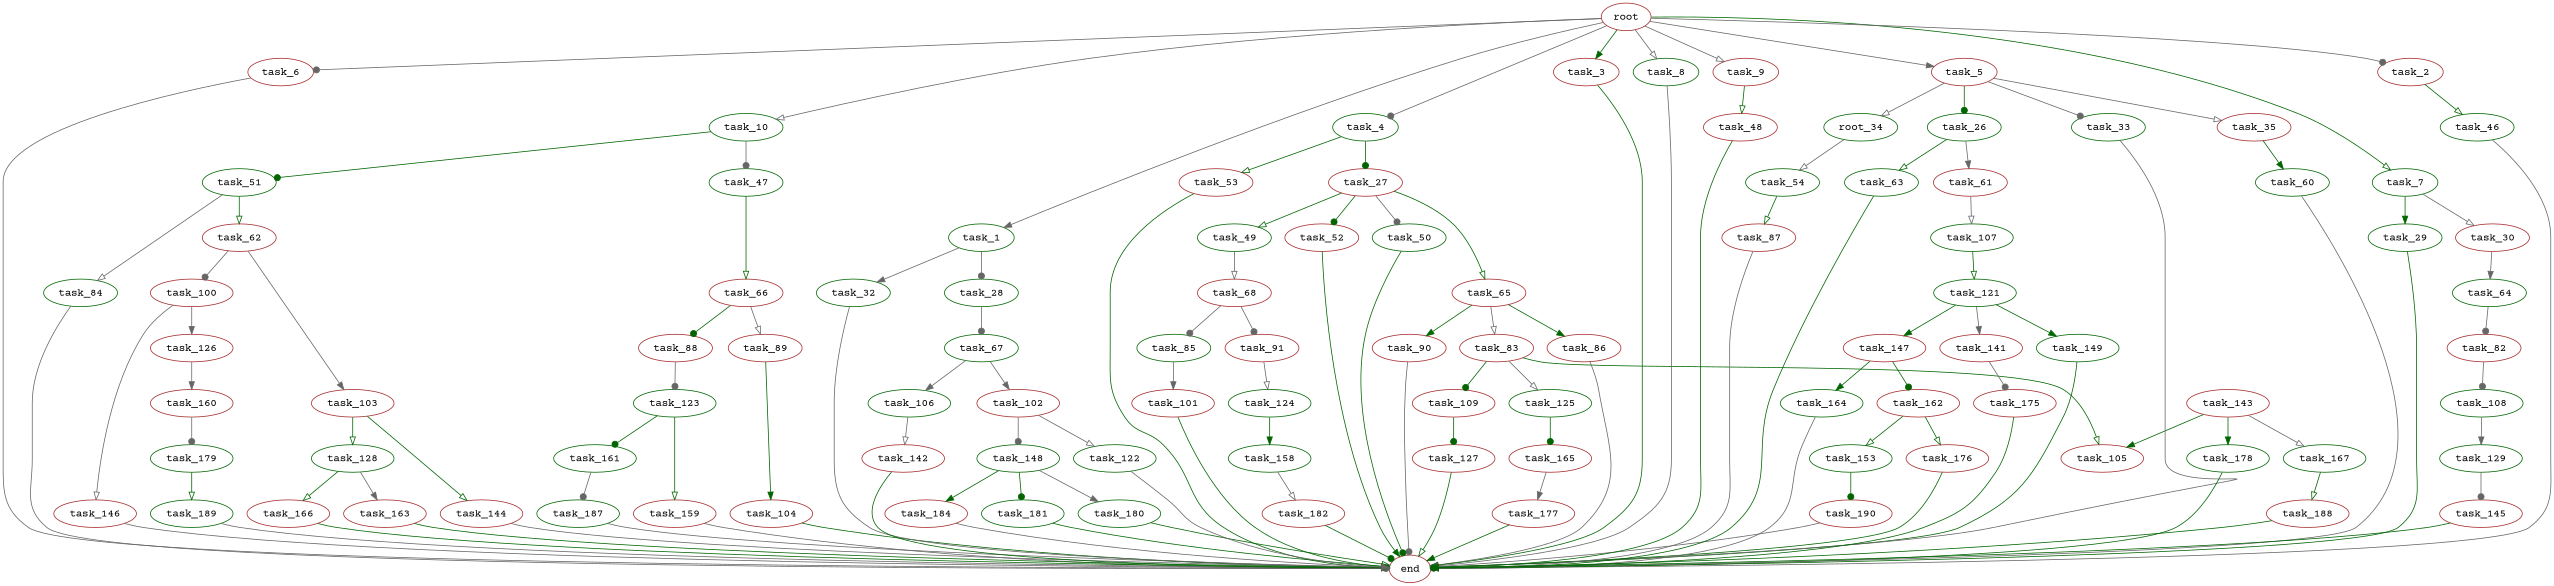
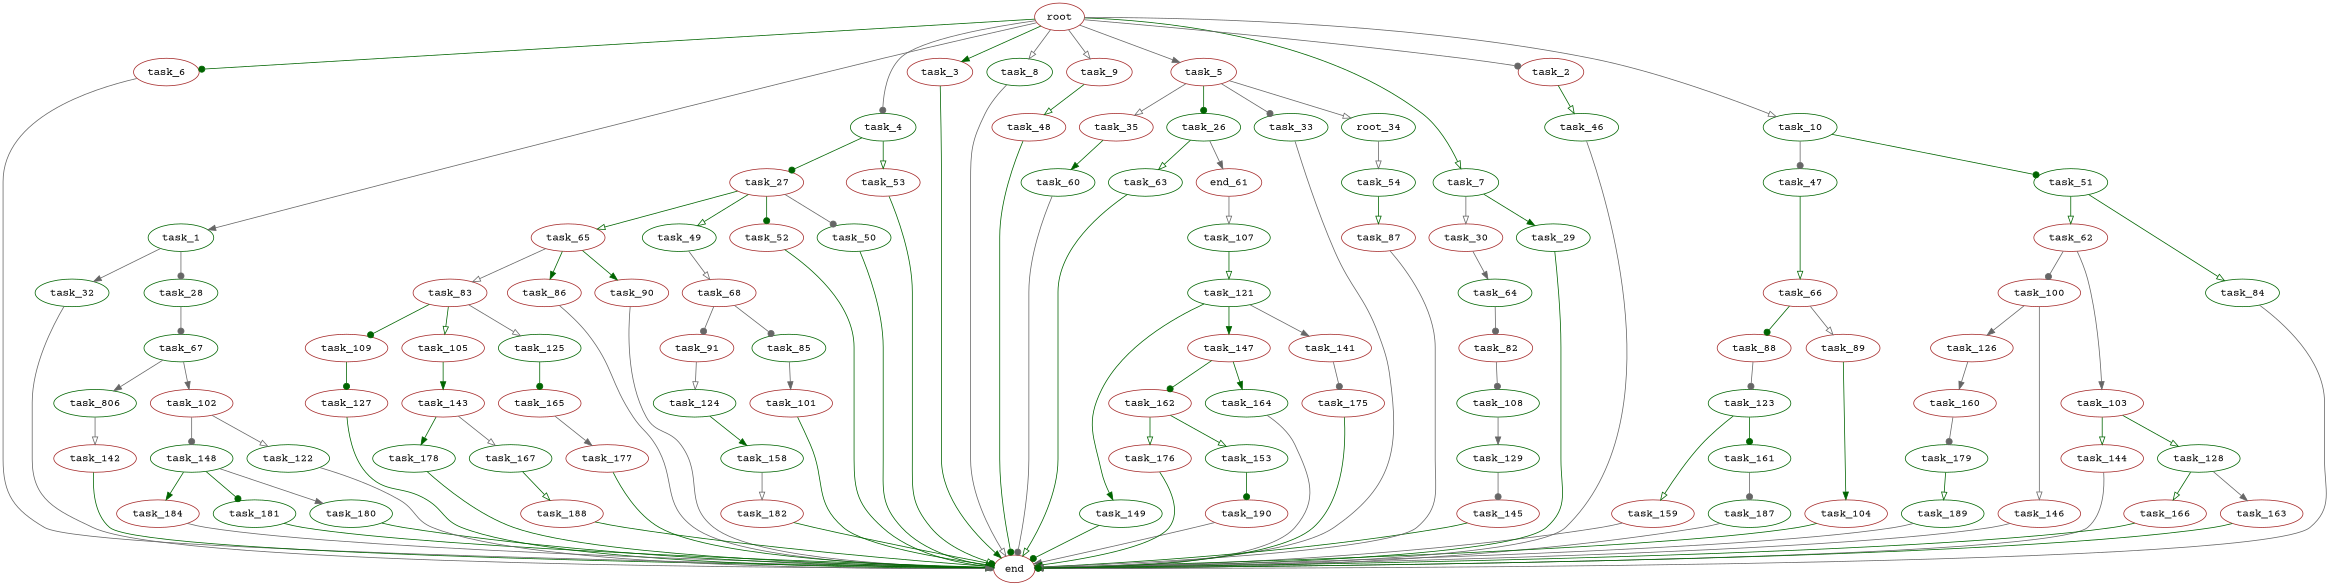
(960, 44) -> (620, 44)
(1970, 182) -> (1229, 182)
(163, 235) -> (2153, 236)
(909, 403) -> (95, 403)
(2171, 429) -> (443, 372)
